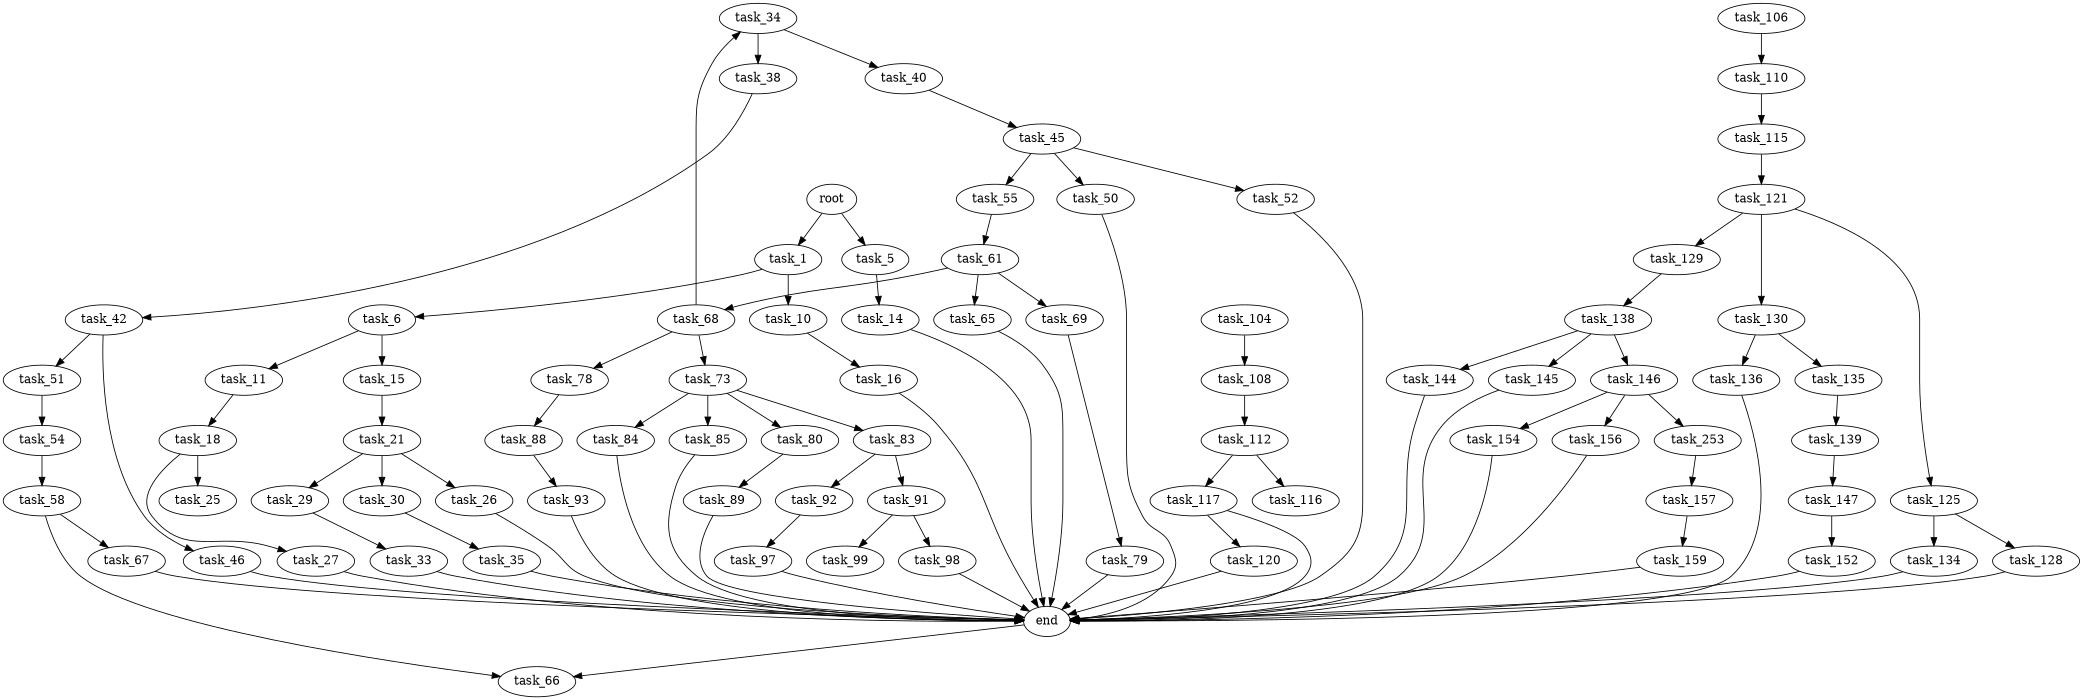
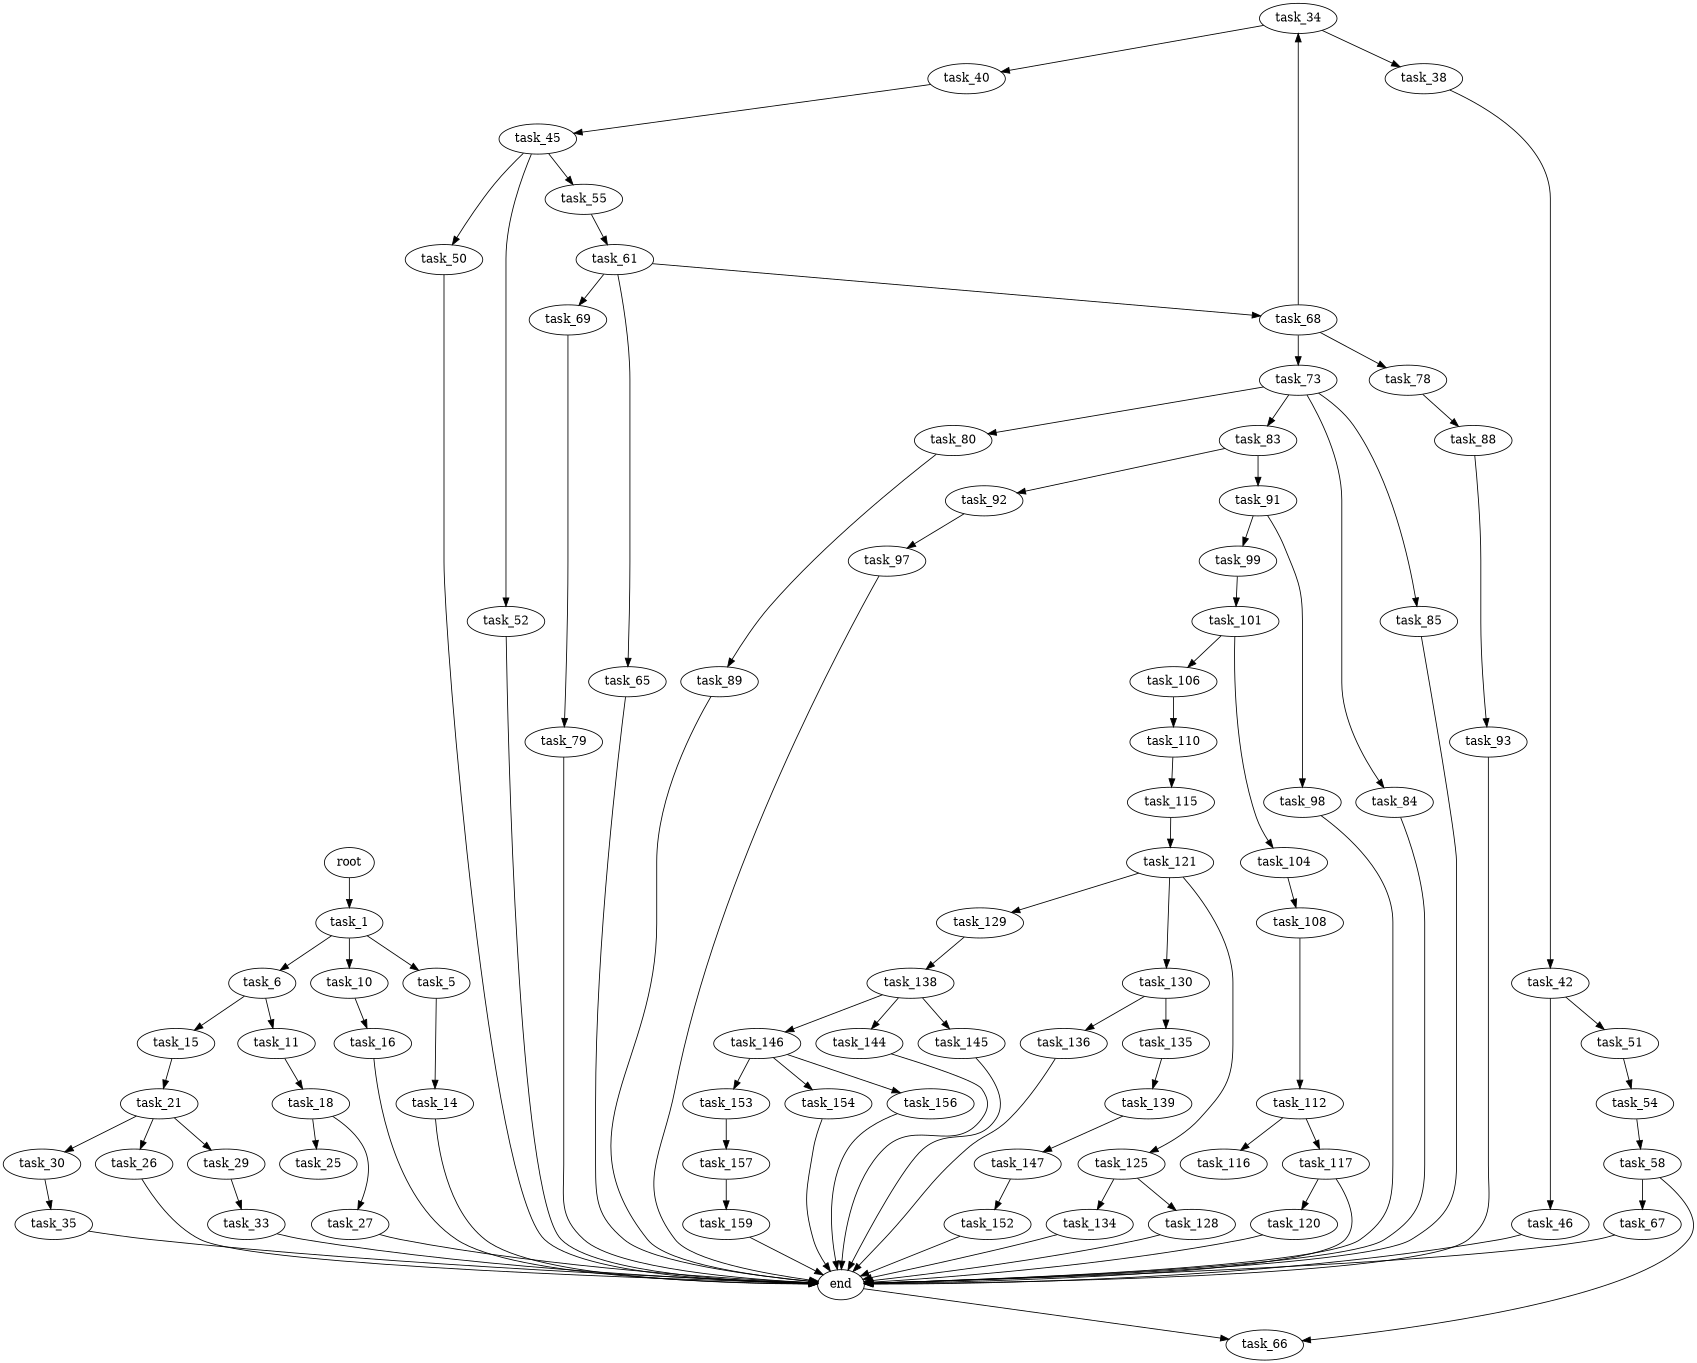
(851, 226) -> (389, 951)
(1698, 441) -> (726, 1104)
none -> (1235, 621)
